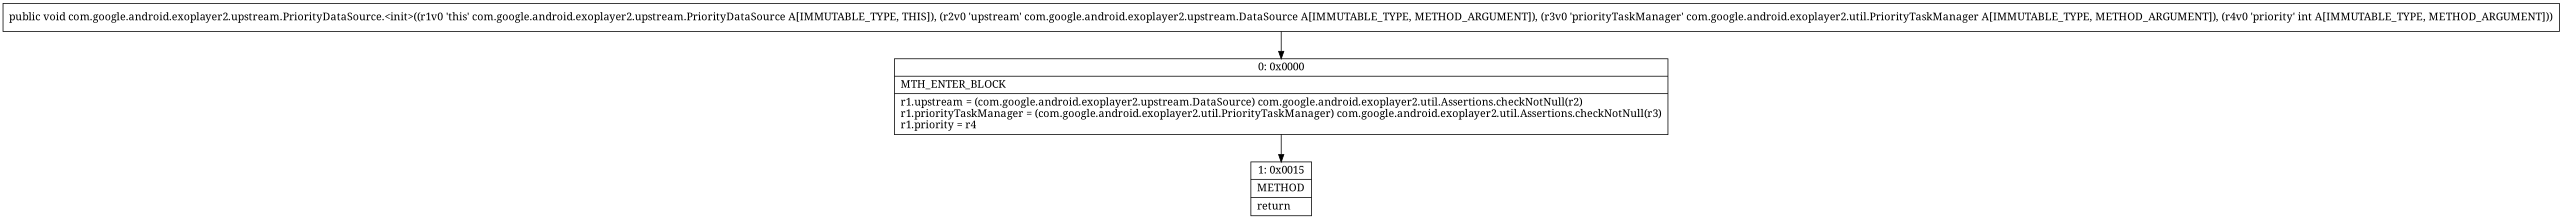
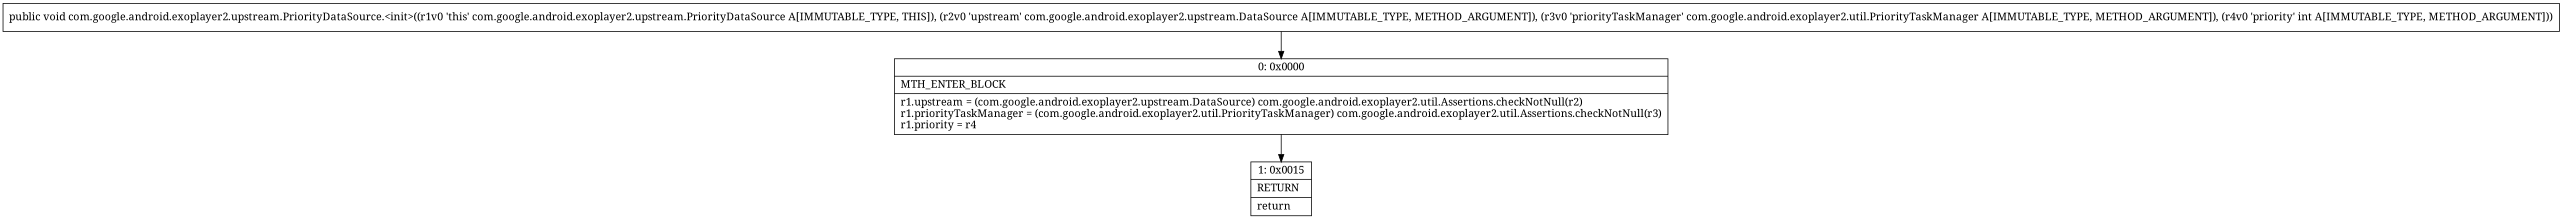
(1281, 188) -> (1278, 188)
